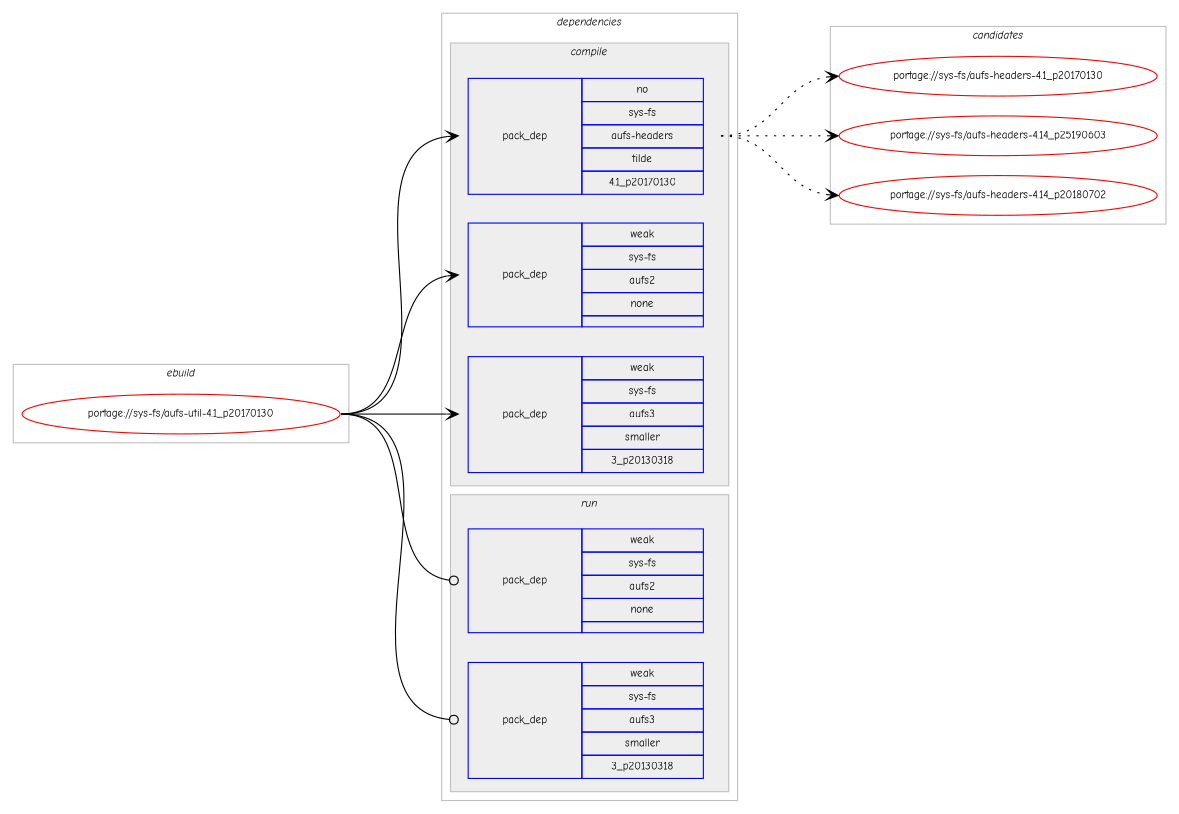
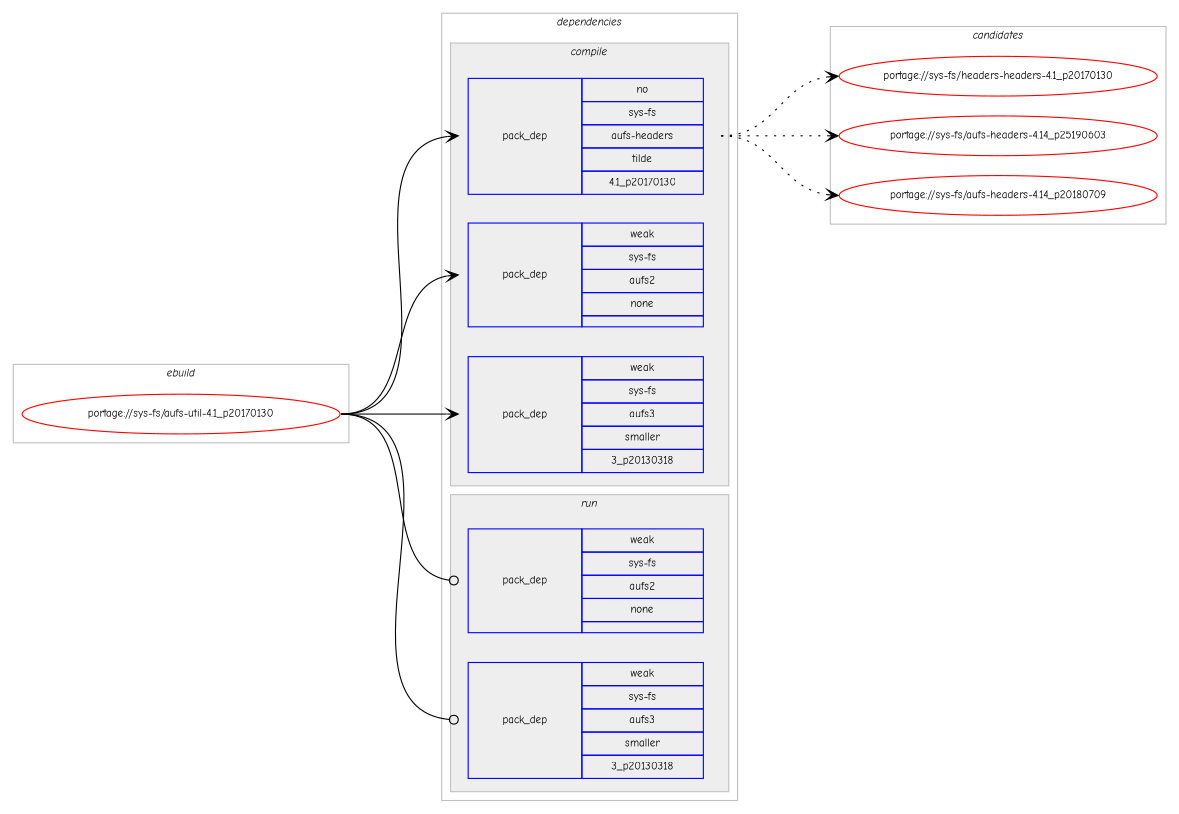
(998, 76) -> (998, 76)
(998, 195) -> (998, 195)
